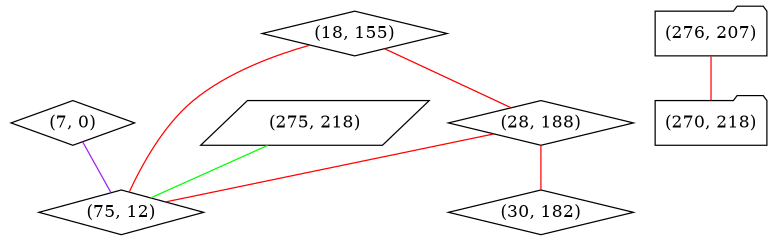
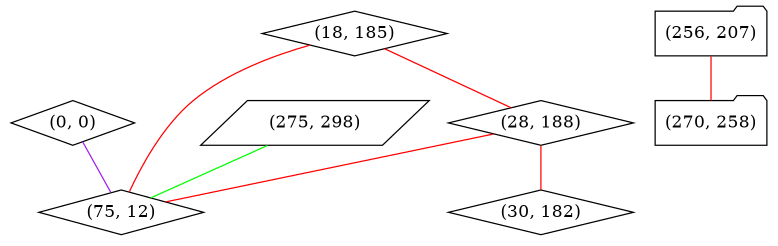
(355, 34) -> (355, 34)
(711, 34) -> (711, 34)
(73, 123) -> (73, 123)
(315, 123) -> (315, 123)
(711, 123) -> (711, 123)
